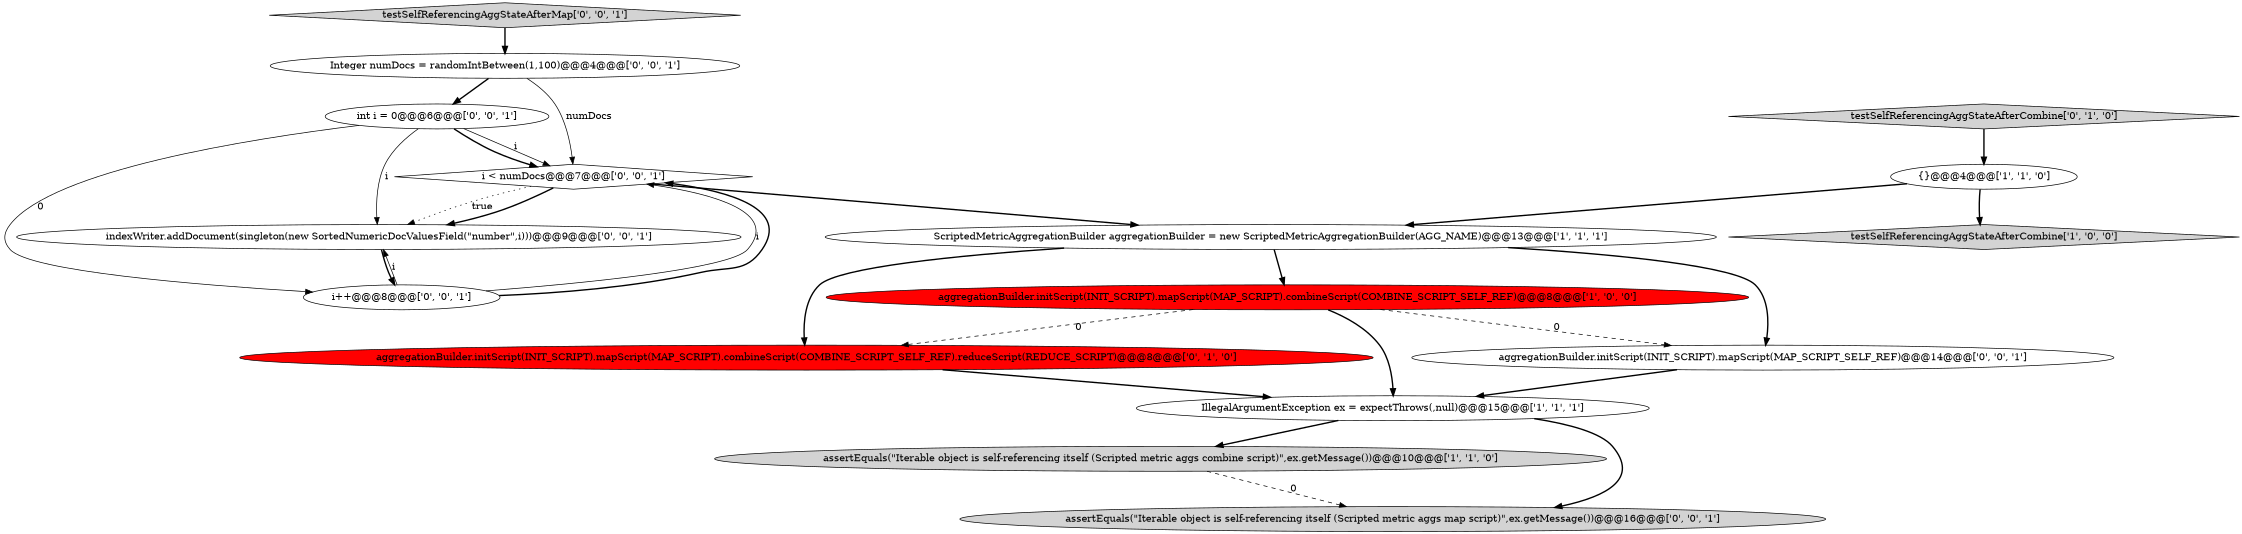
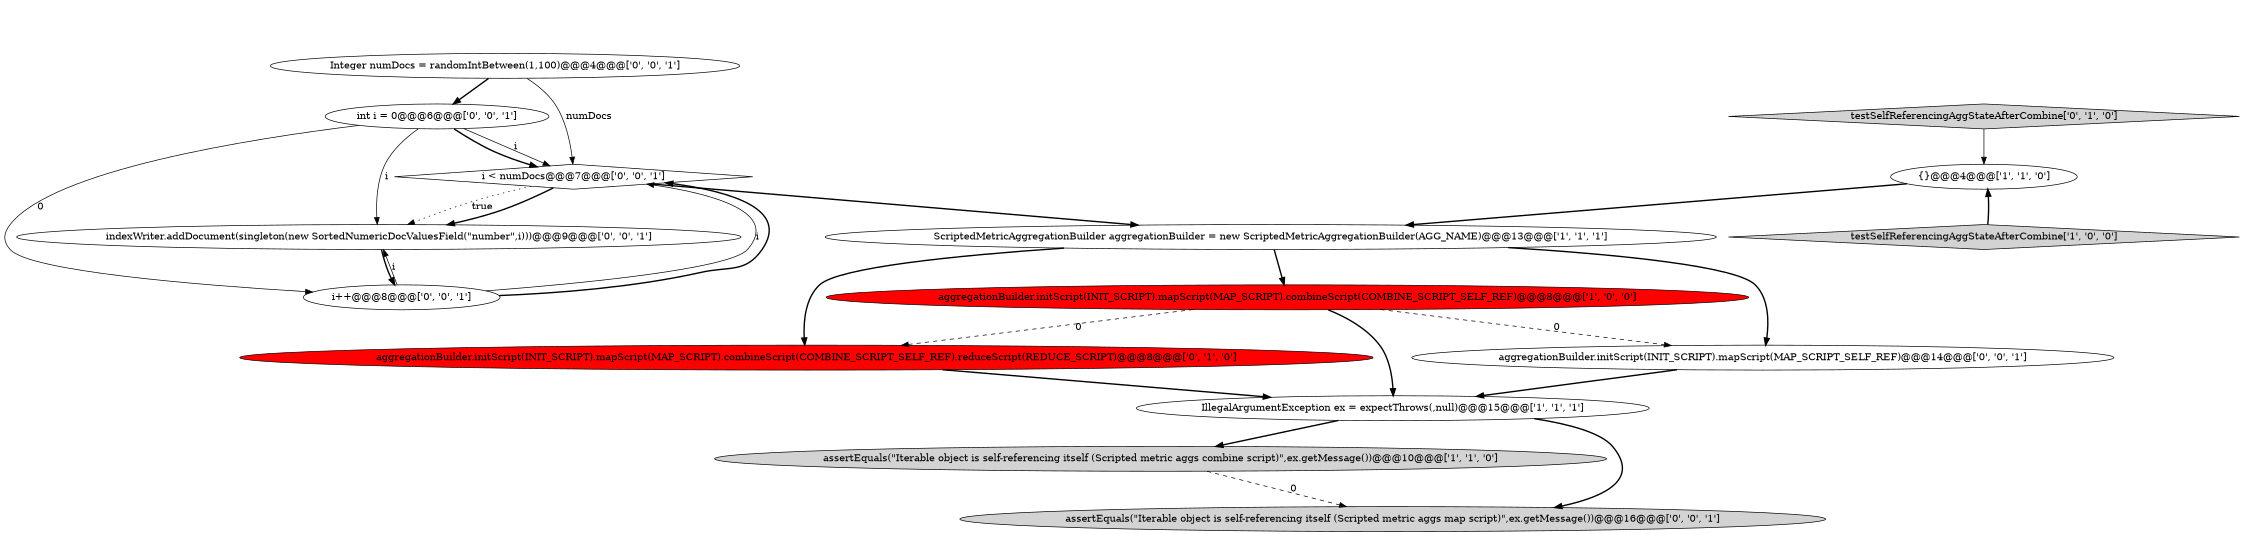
(505, 15) -> none
(1984, 143) -> (1984, 143)
(1979, 203) -> (1989, 211)
